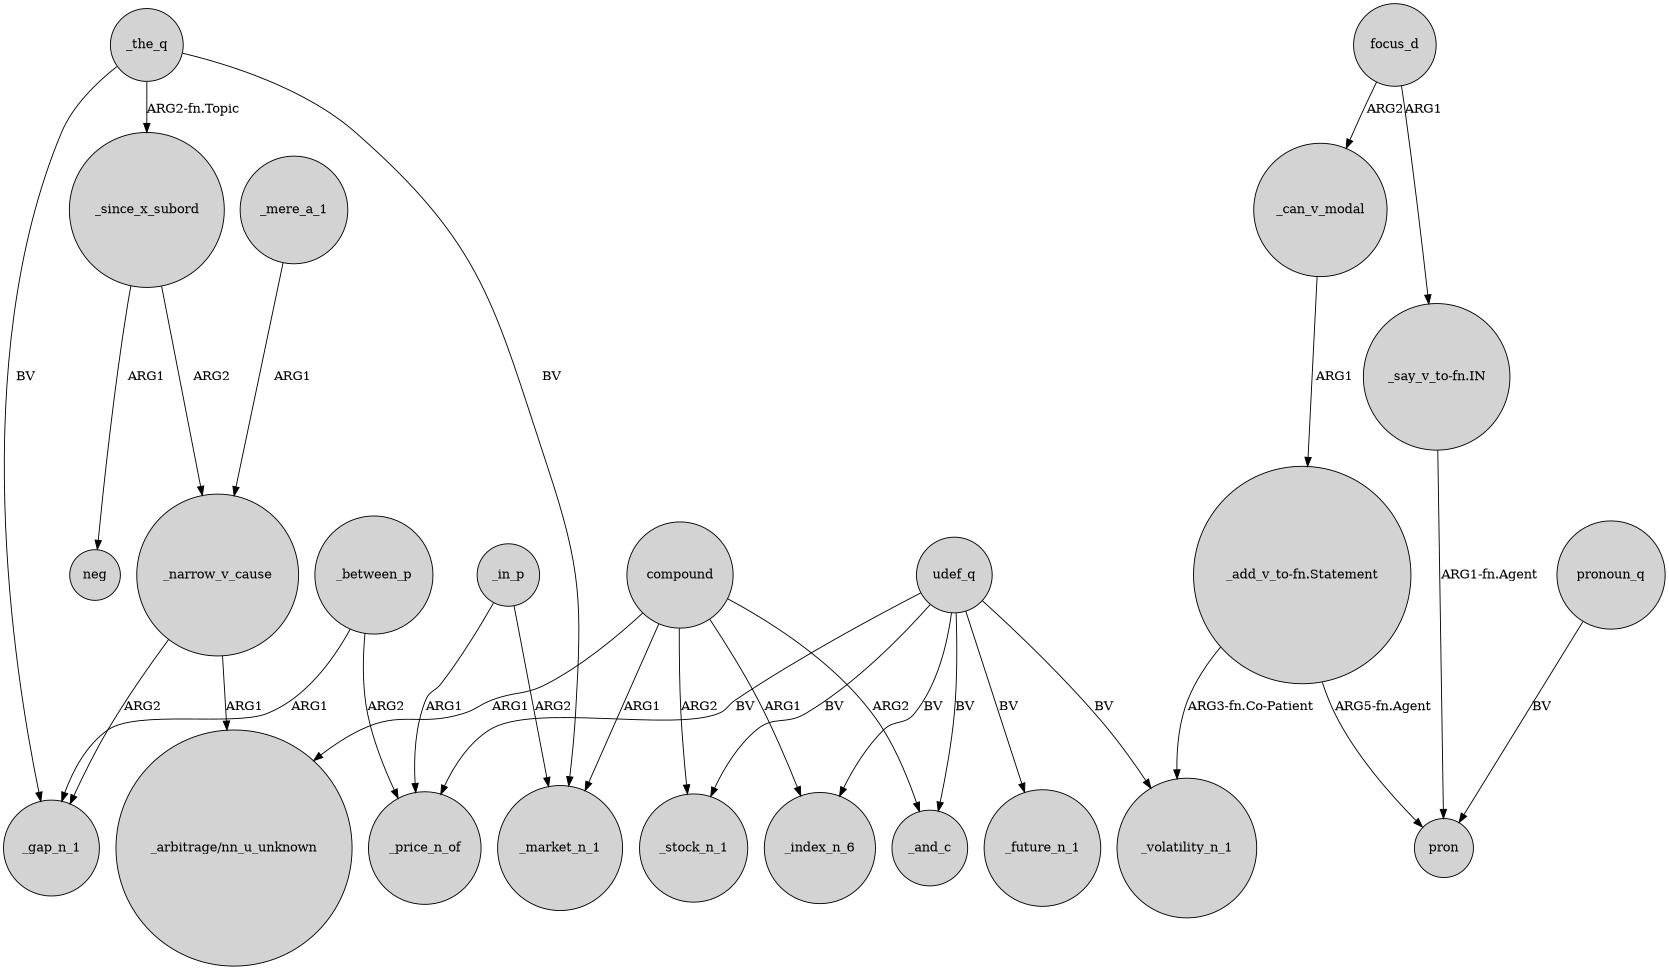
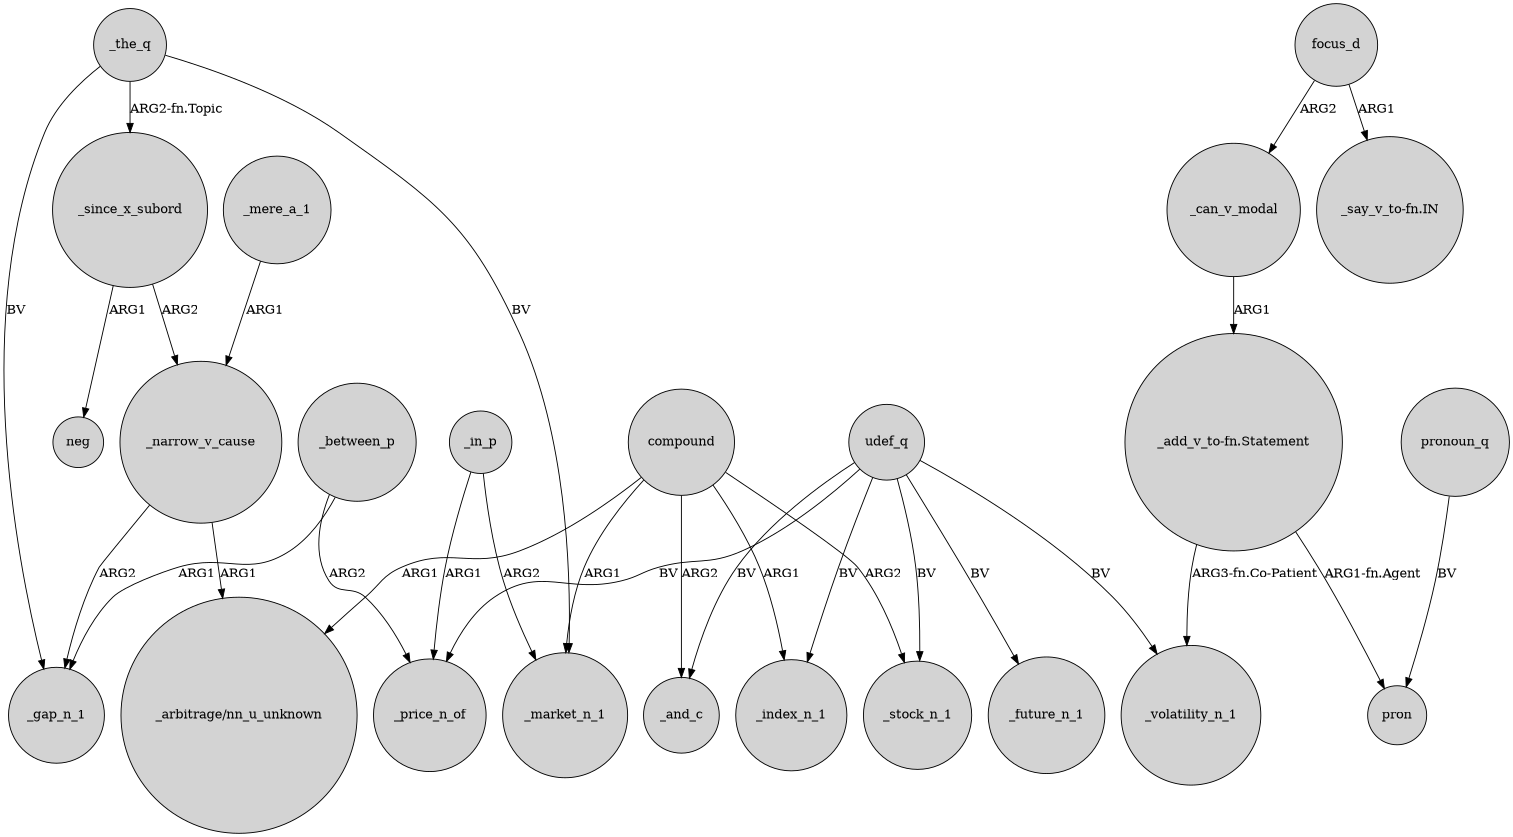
(1441, 630) -> none
(1383, 707) -> (1373, 574)
(820, 848) -> (791, 715)
